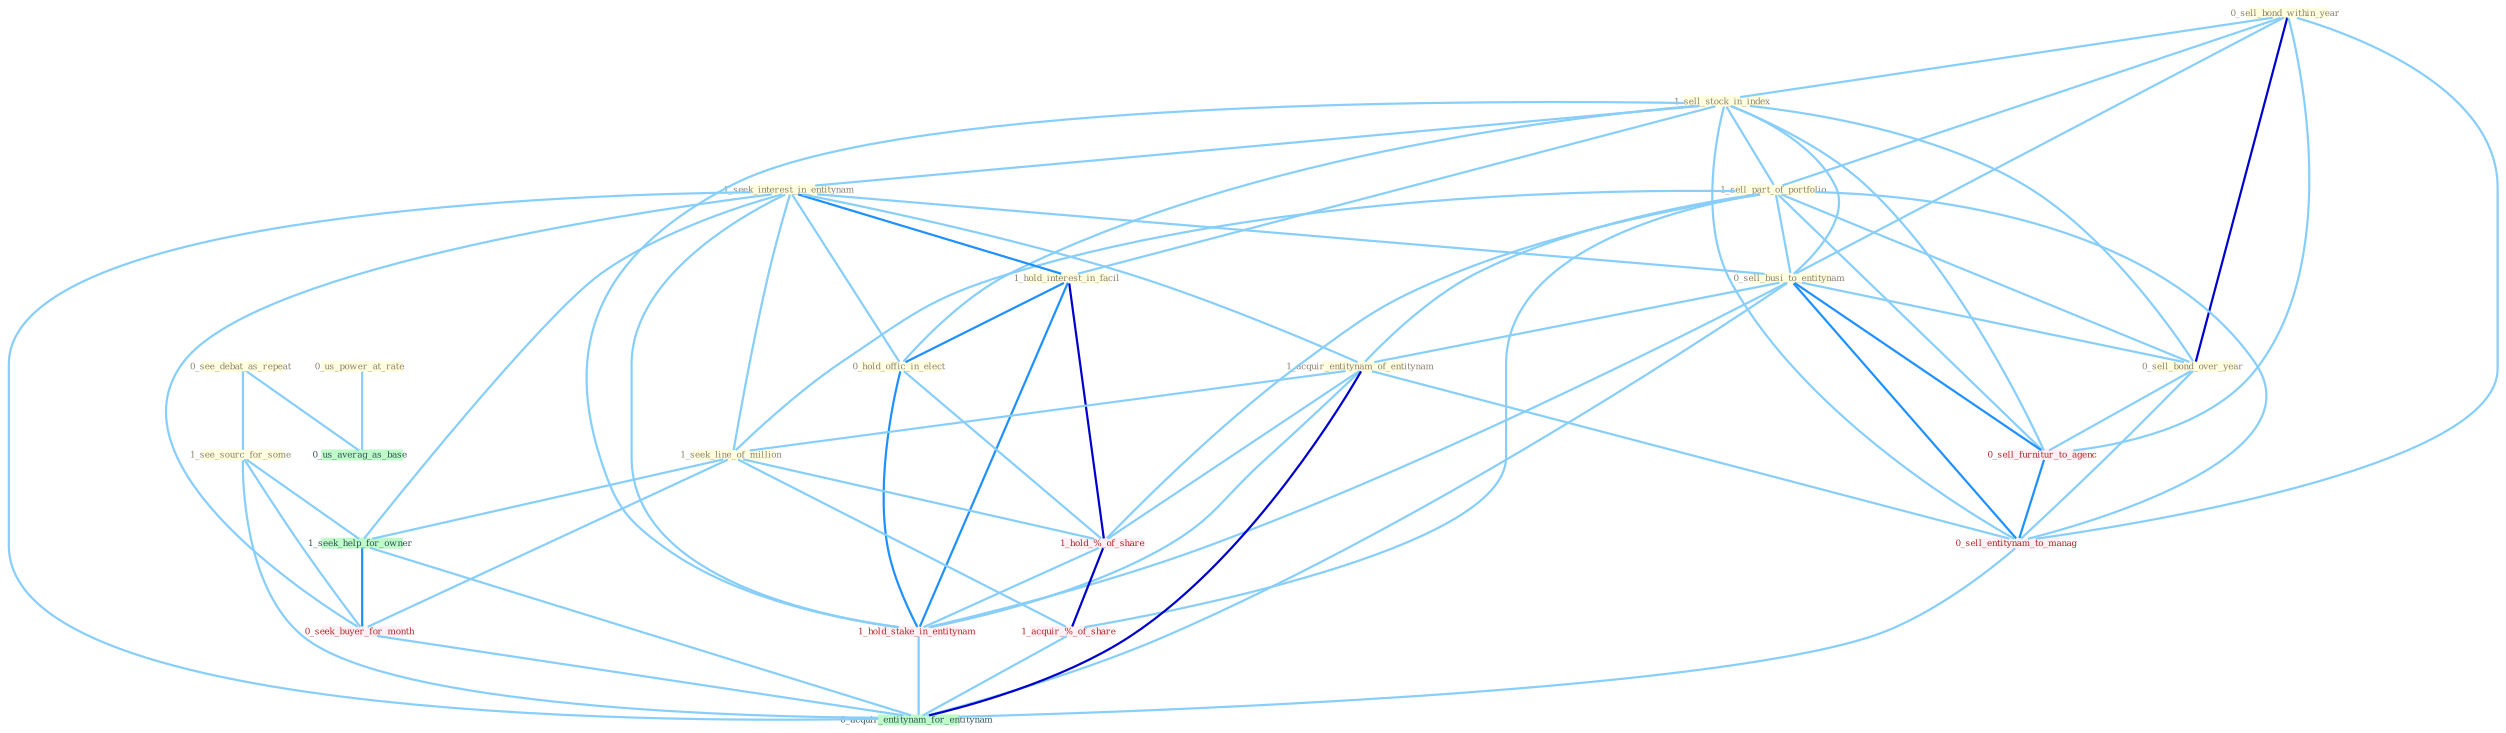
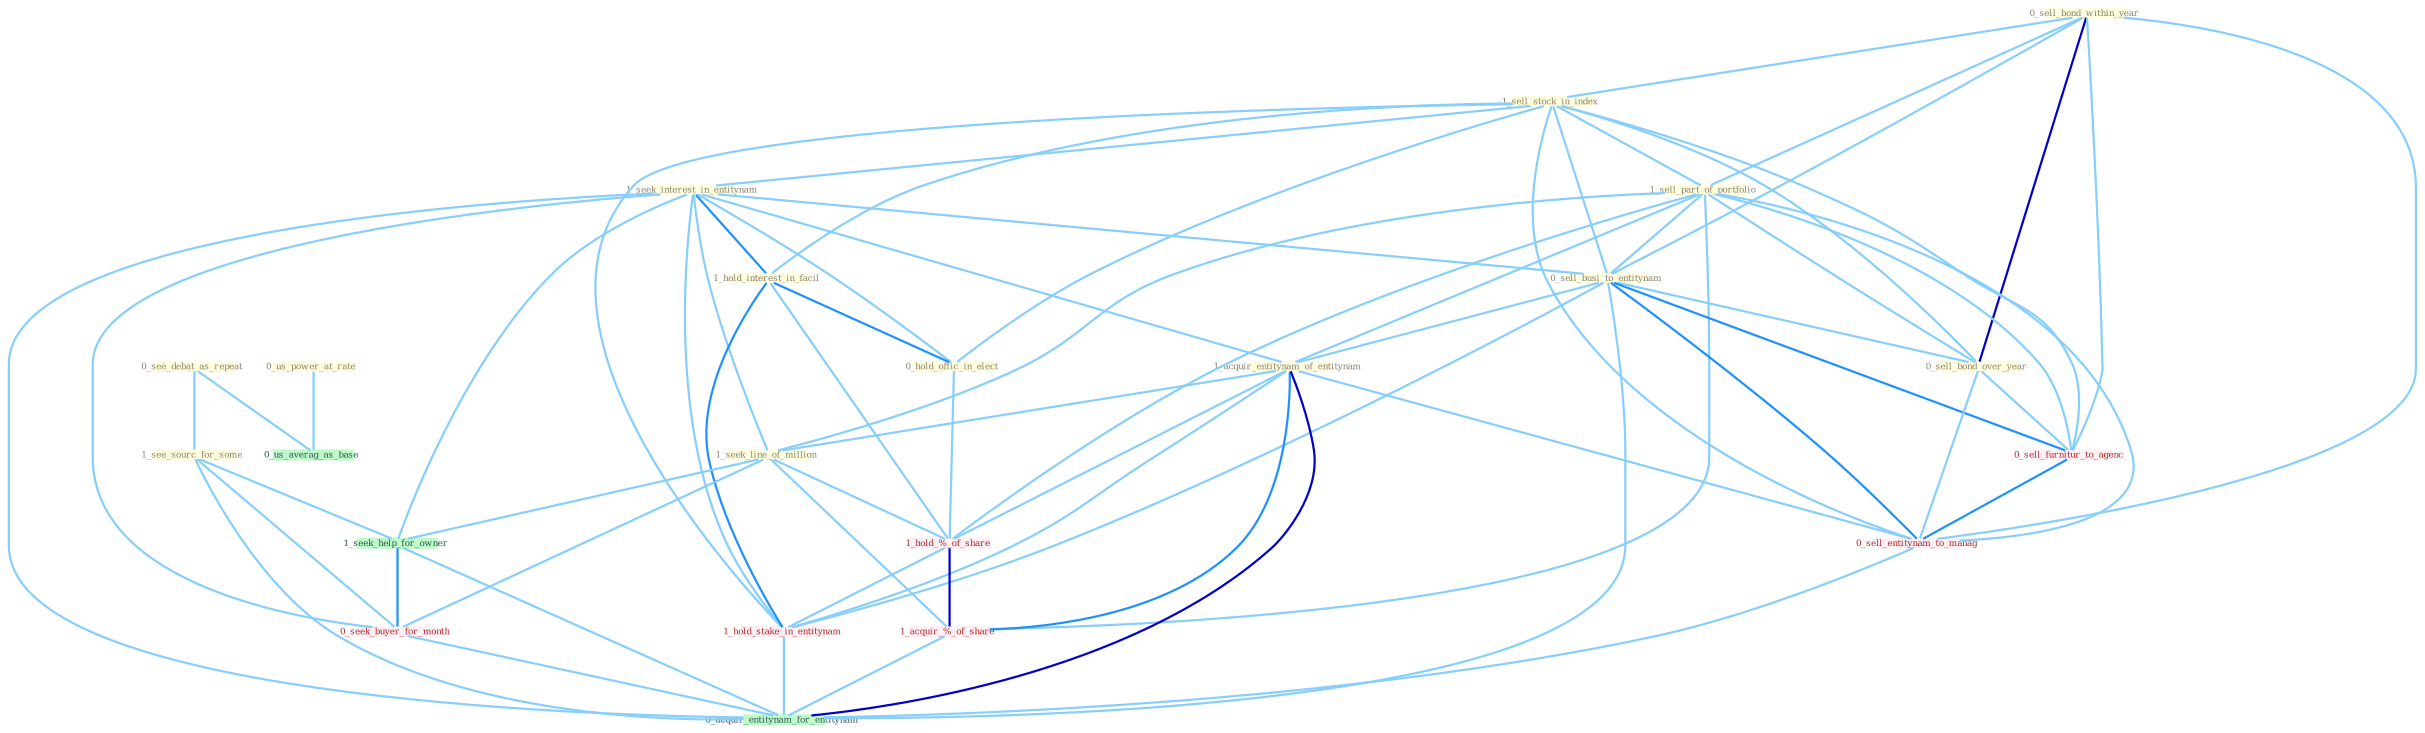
(1088, 424) -> (859, 411)
(884, 508) -> none
none -> (1206, 572)
